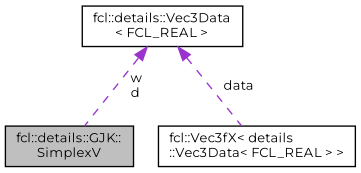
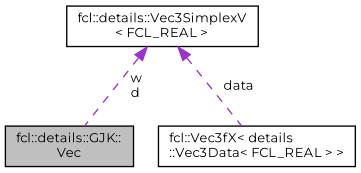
(163, 26) -> (163, 26)
(69, 146) -> (69, 146)
